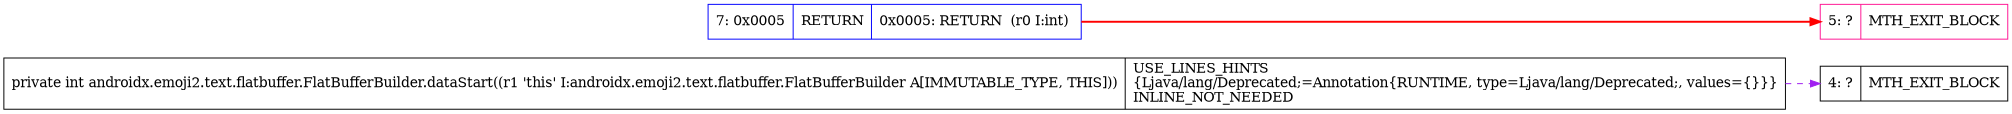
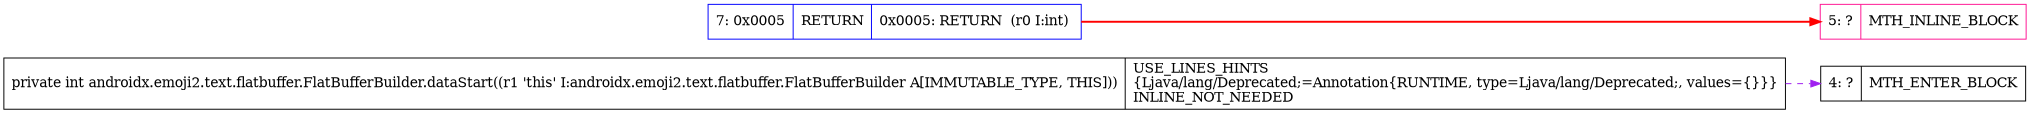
(1934, 21) -> (1943, 21)
(1934, 83) -> (1943, 83)
